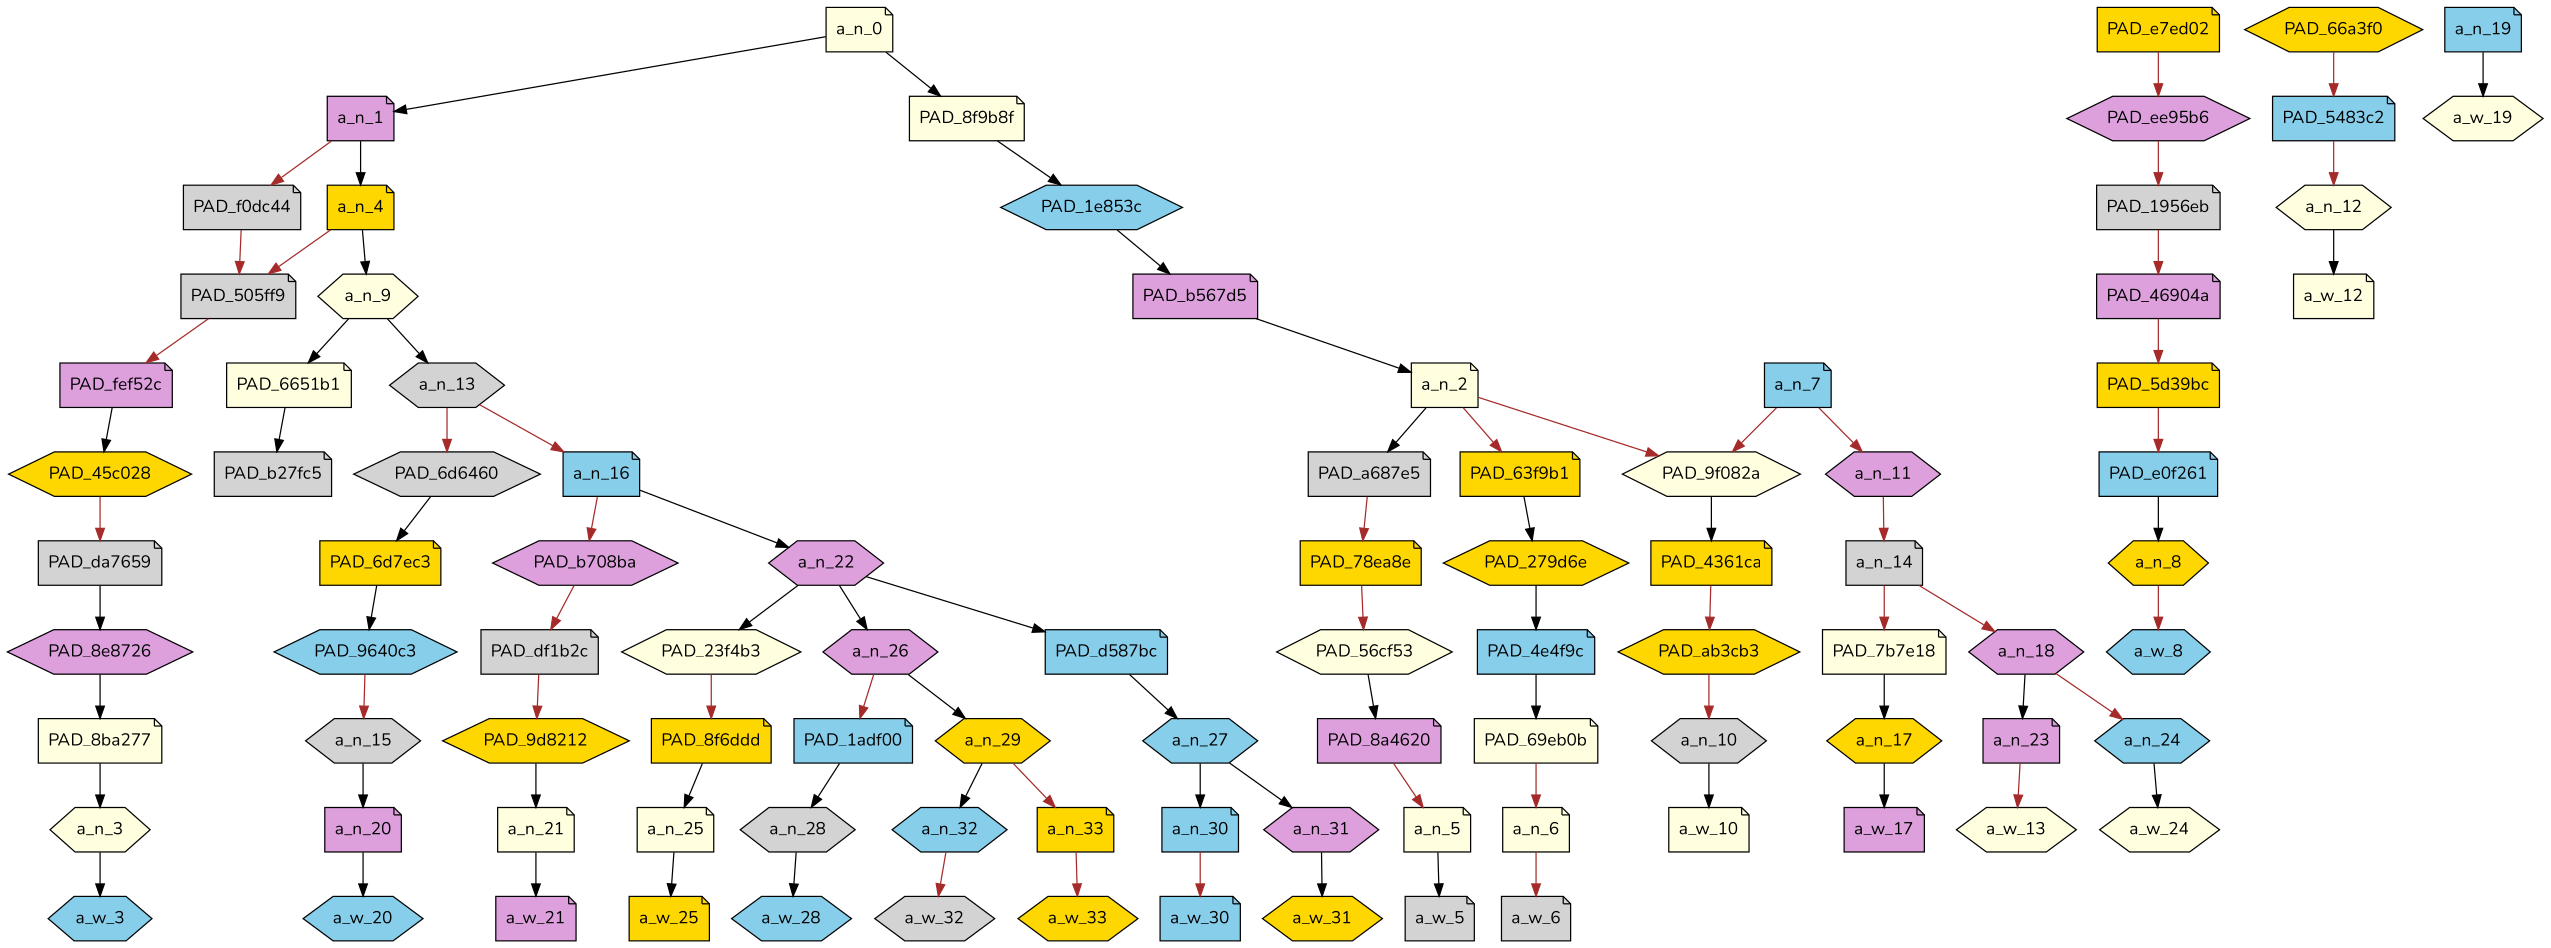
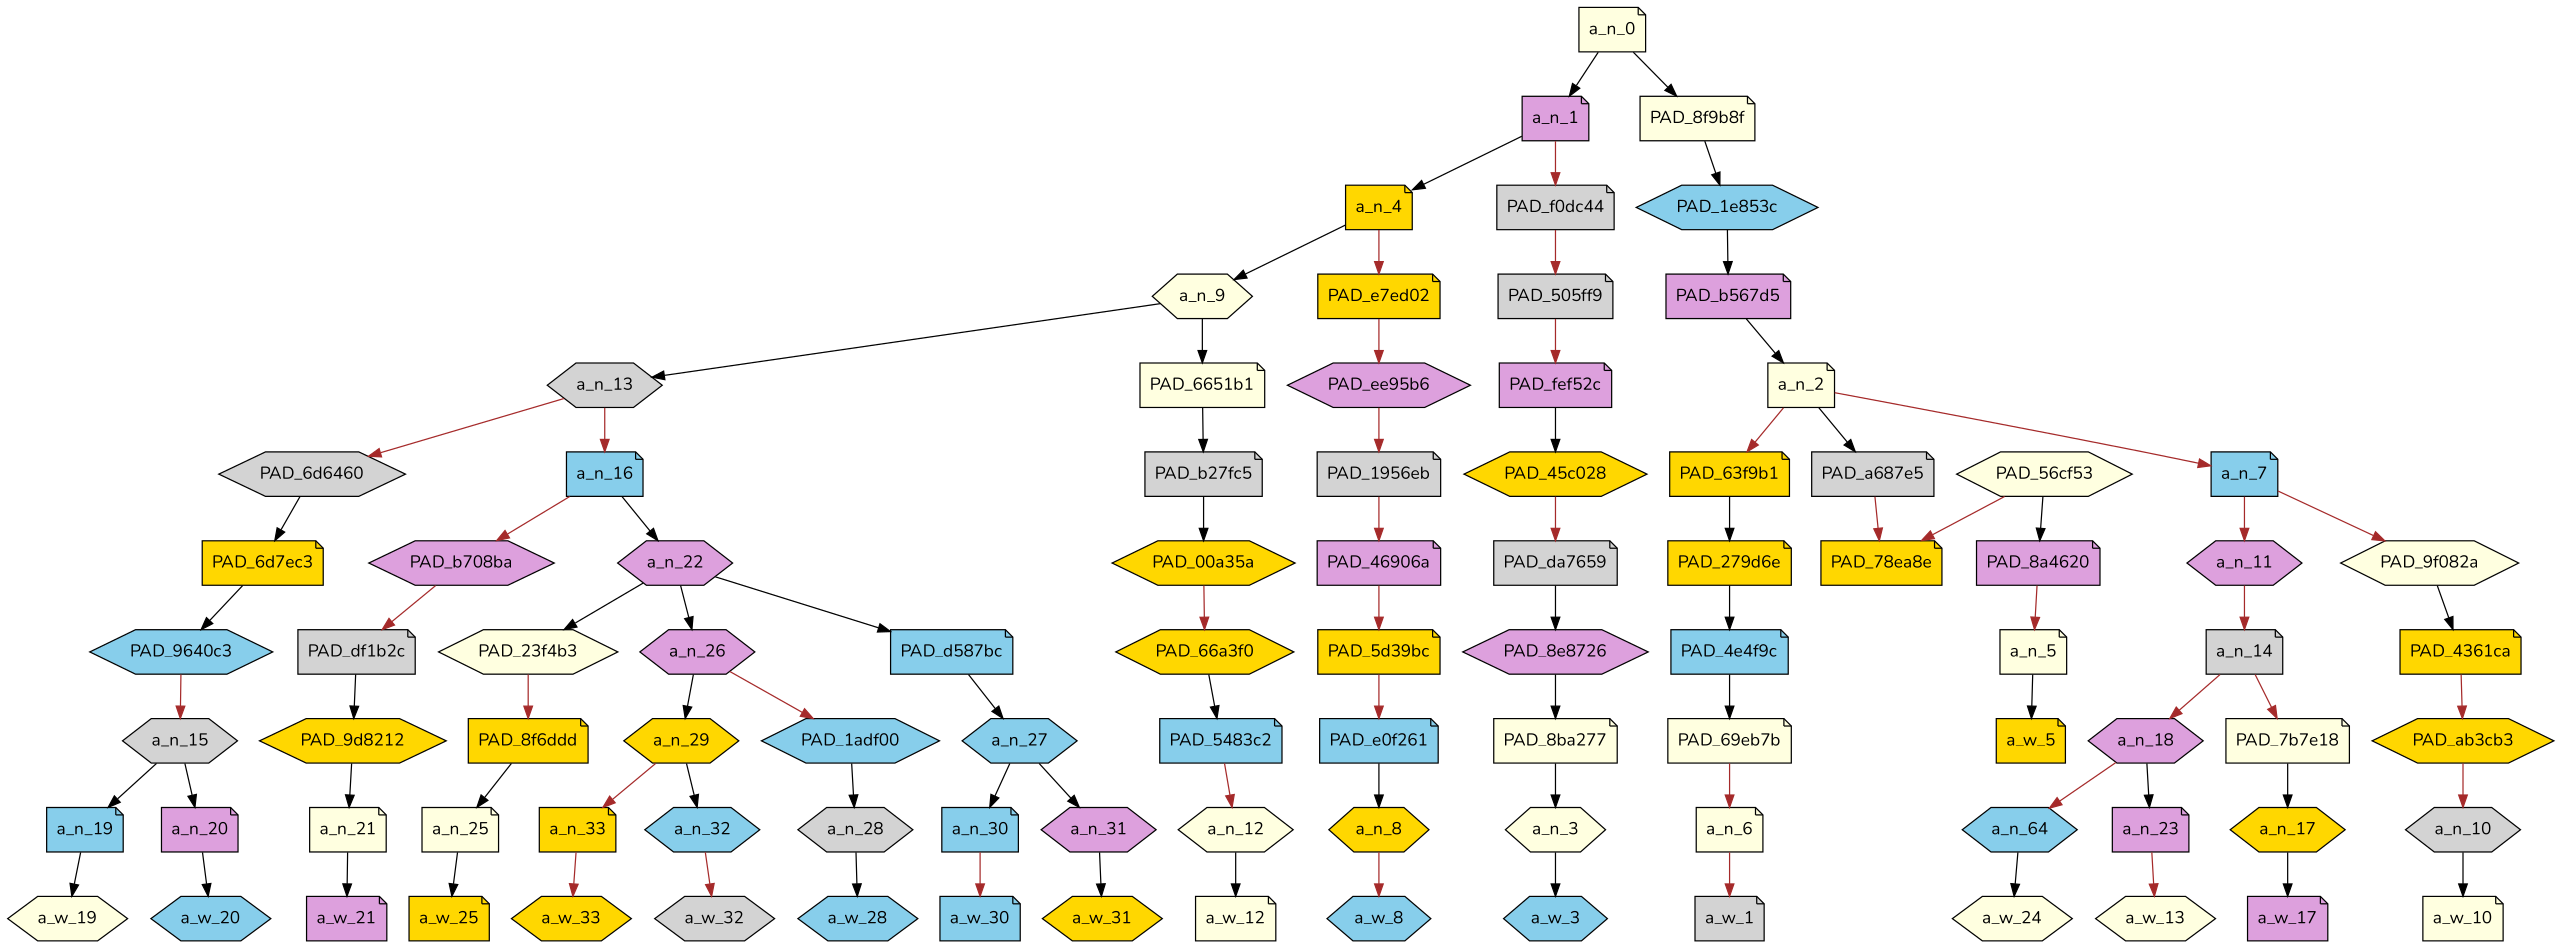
(2334, 68) -> (1212, 690)
(305, 248) -> (1379, 246)
(2158, 296) -> (1379, 563)
(1563, 425) -> (2017, 427)
none -> (1204, 563)
(1536, 563) -> (1730, 563)
(1362, 601) -> (1969, 516)
(538, 690) -> (355, 690)
(853, 741) -> (850, 741)
(1536, 741) -> (1730, 741)
(2152, 741) -> (2020, 830)
none -> (137, 781)
(1440, 919) -> (2031, 741)
(1536, 919) -> (1730, 919)
